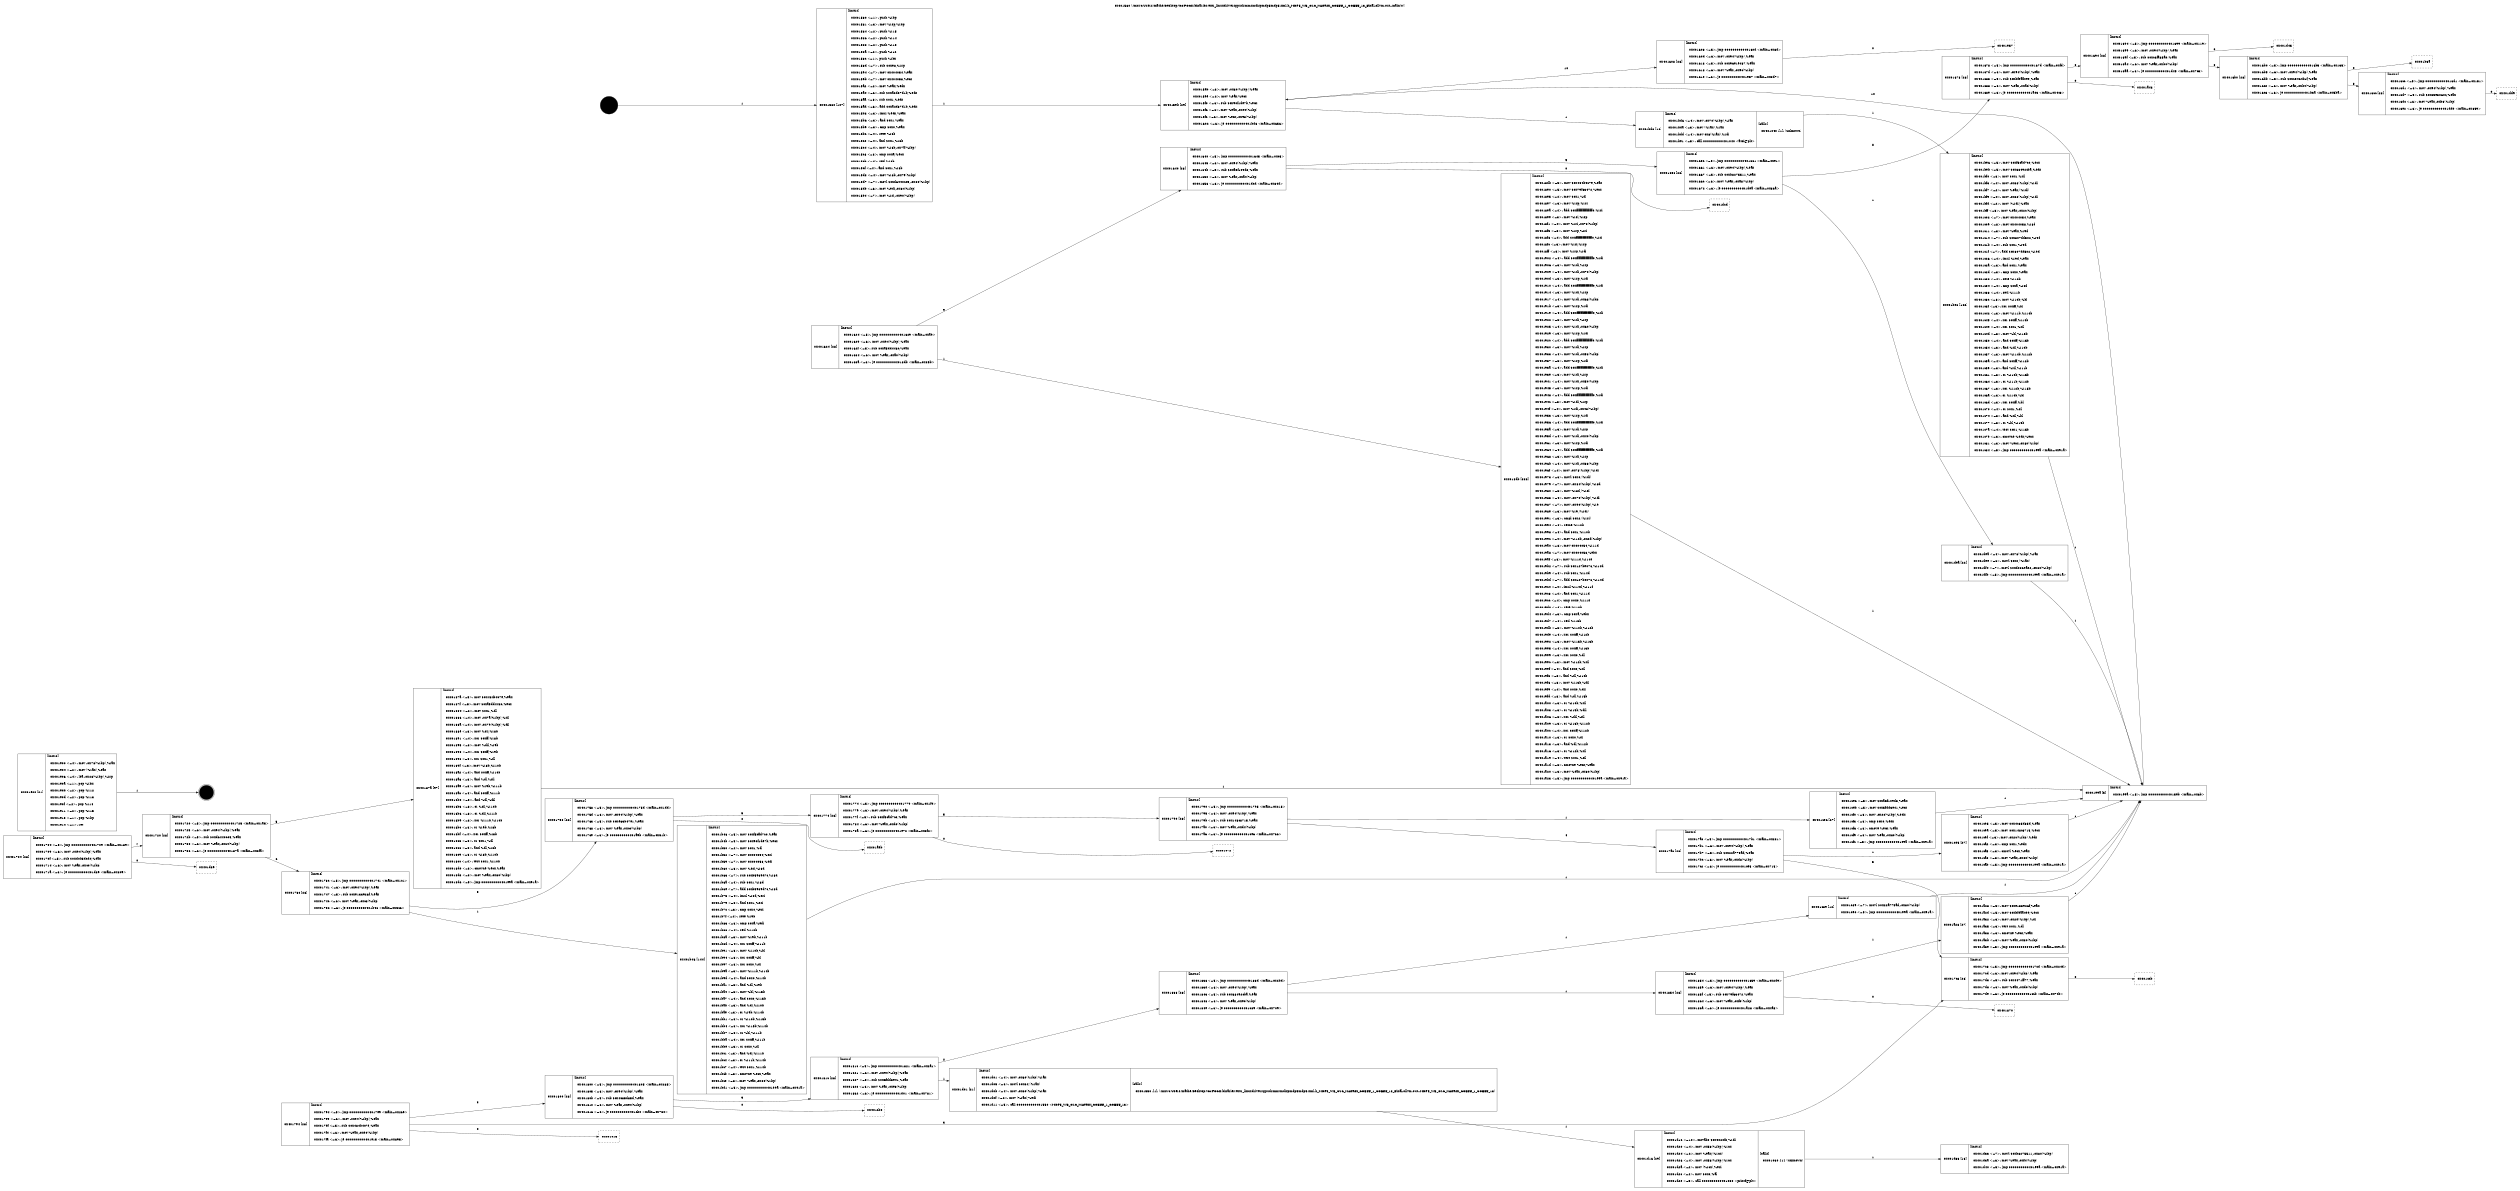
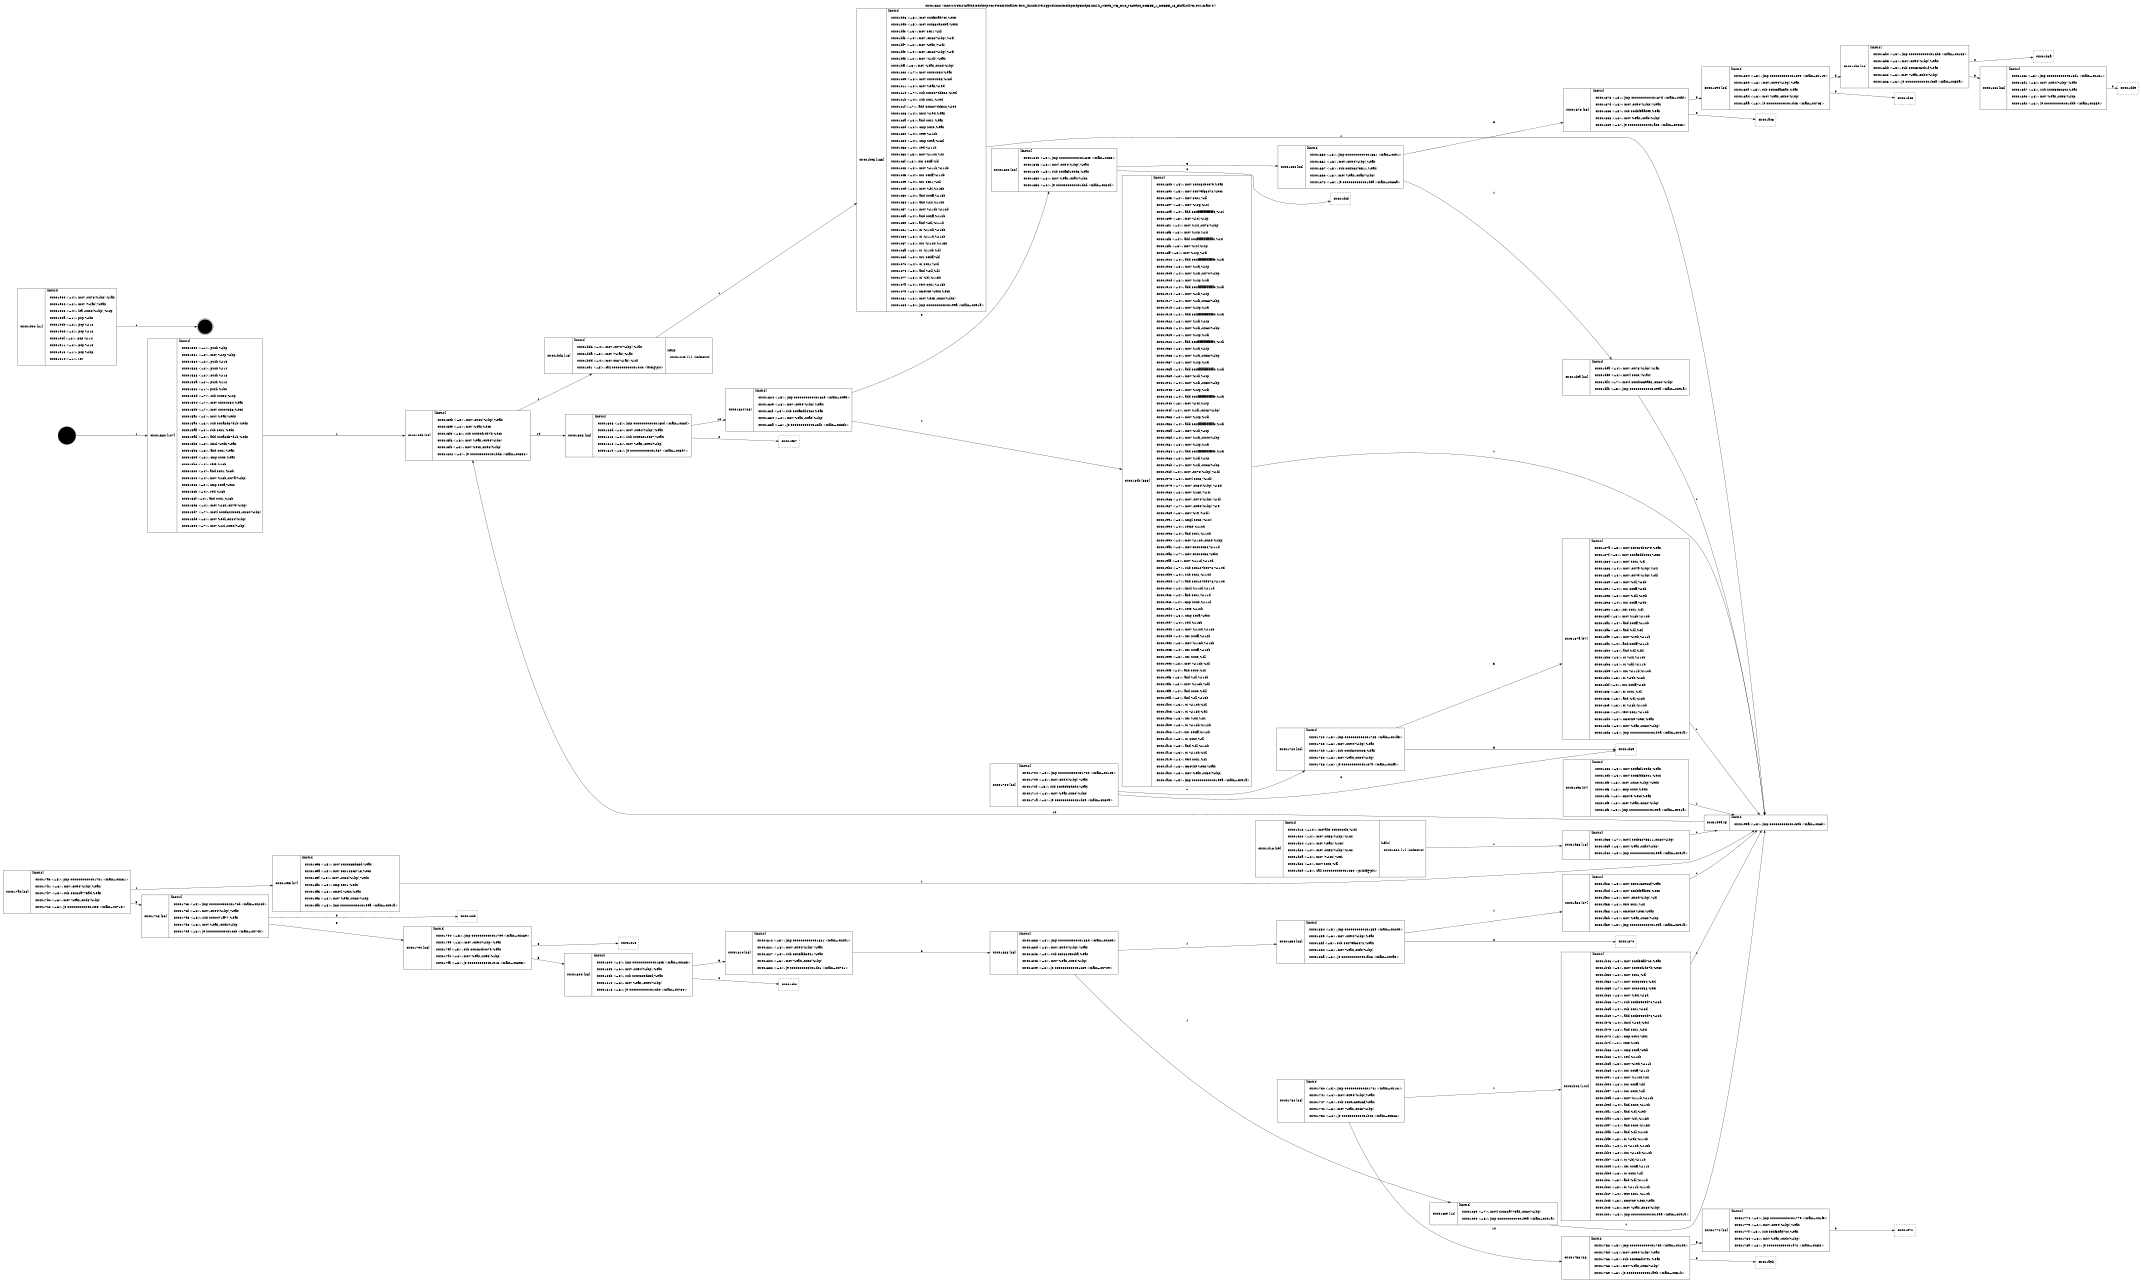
none -> (708, 423)
(1223, 819) -> none
none -> (1702, 833)
(281, 864) -> (1509, 749)
(477, 892) -> (1493, 1229)
(1223, 1090) -> none
(1196, 1124) -> (335, 932)
